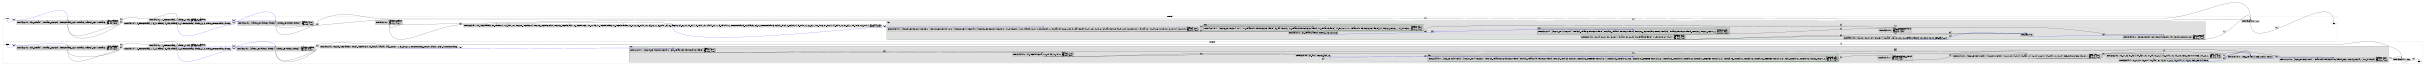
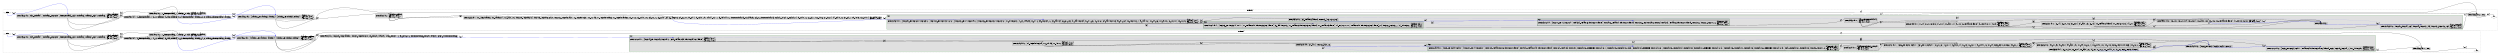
none -> (1957, 24)
